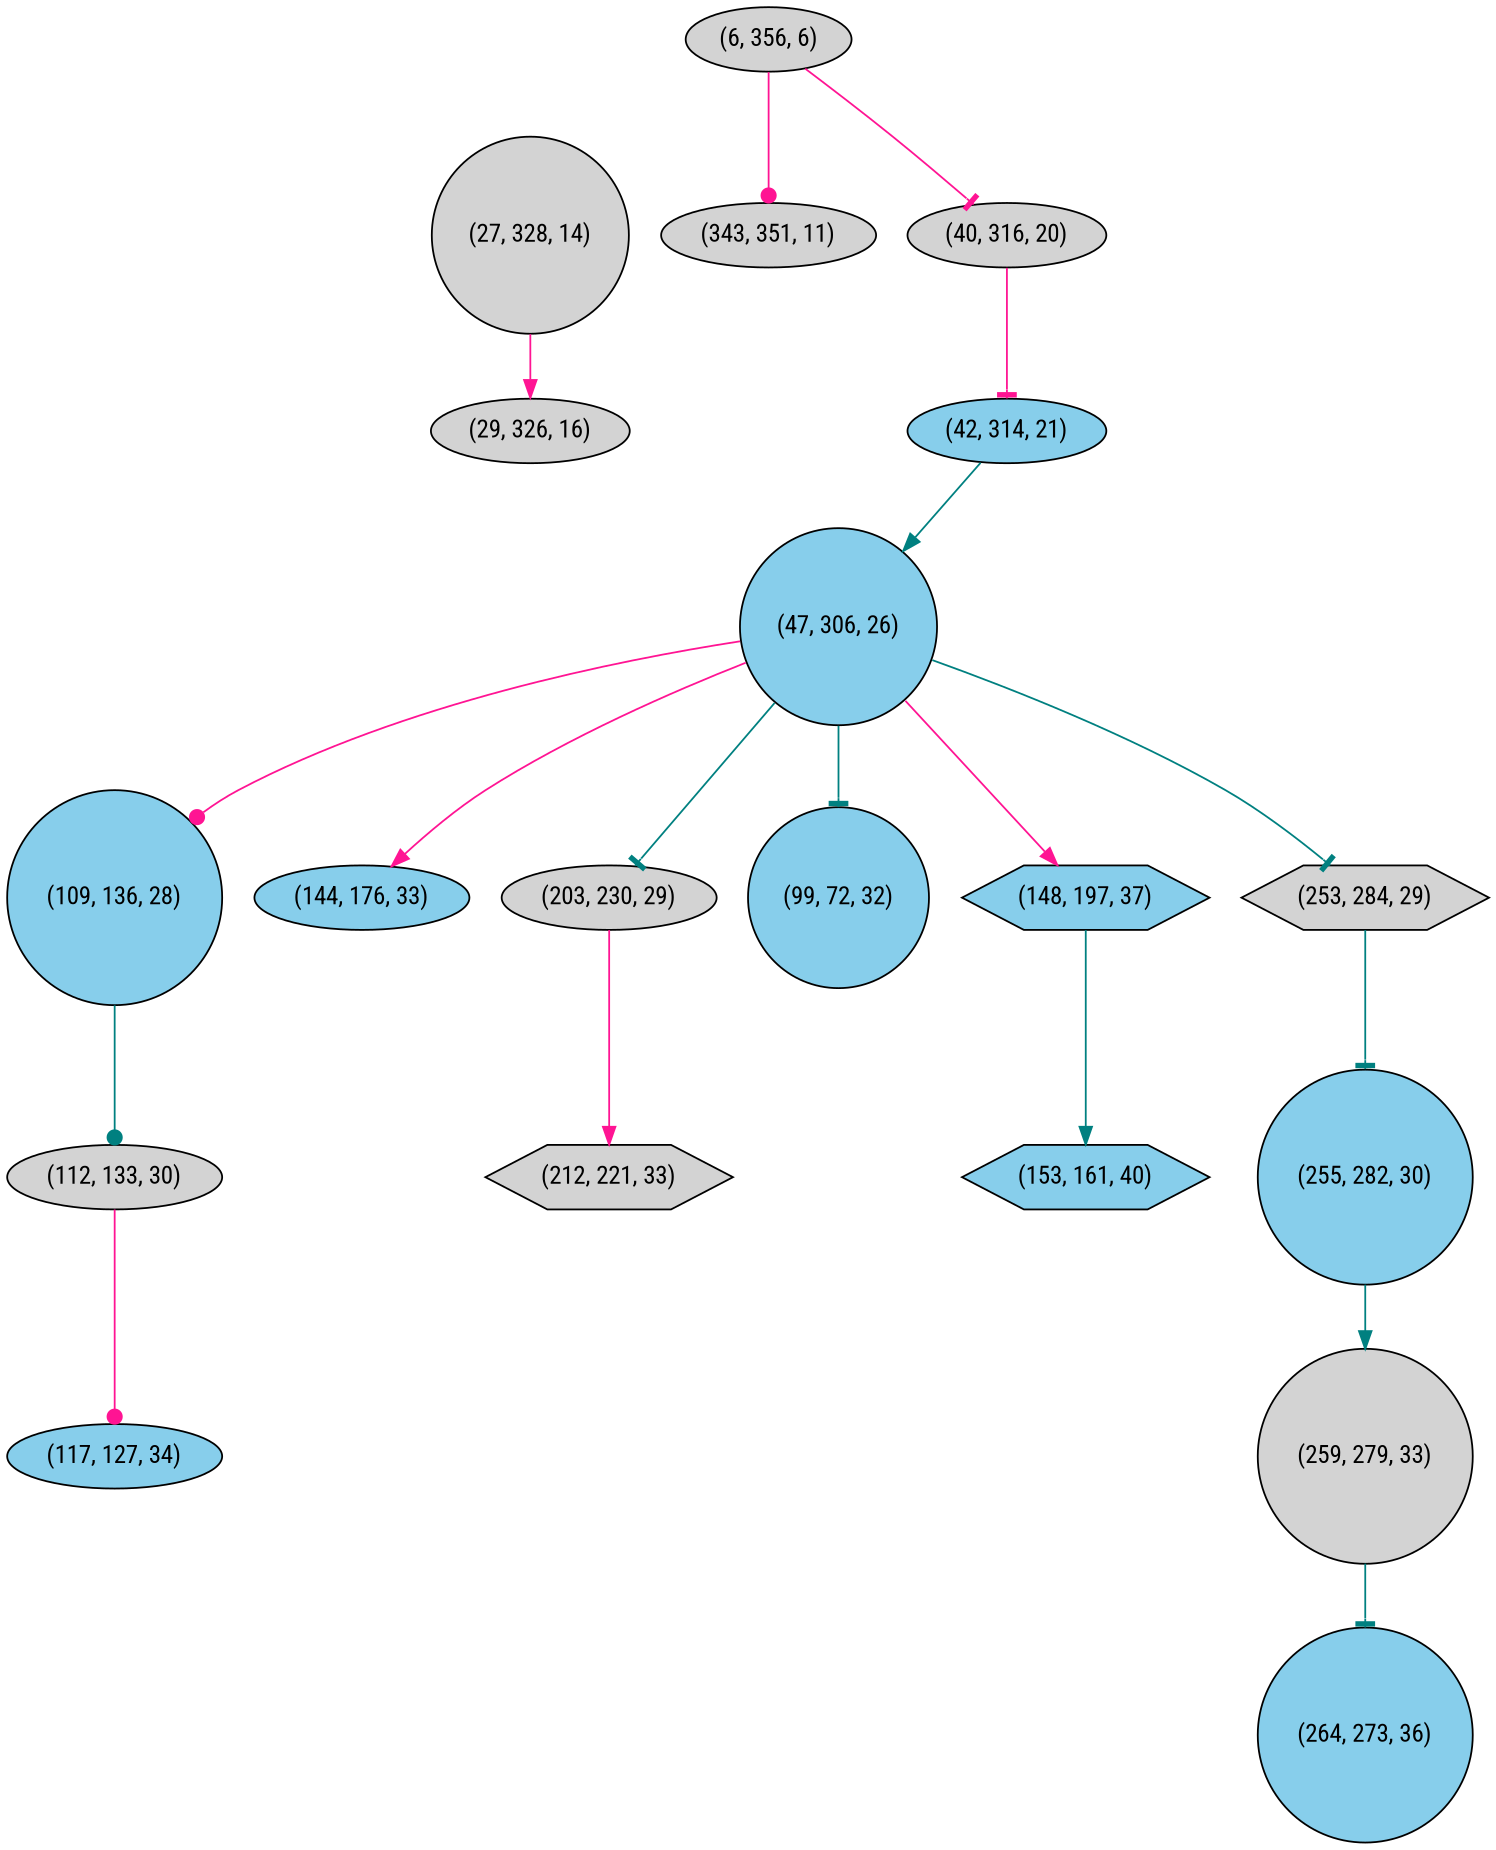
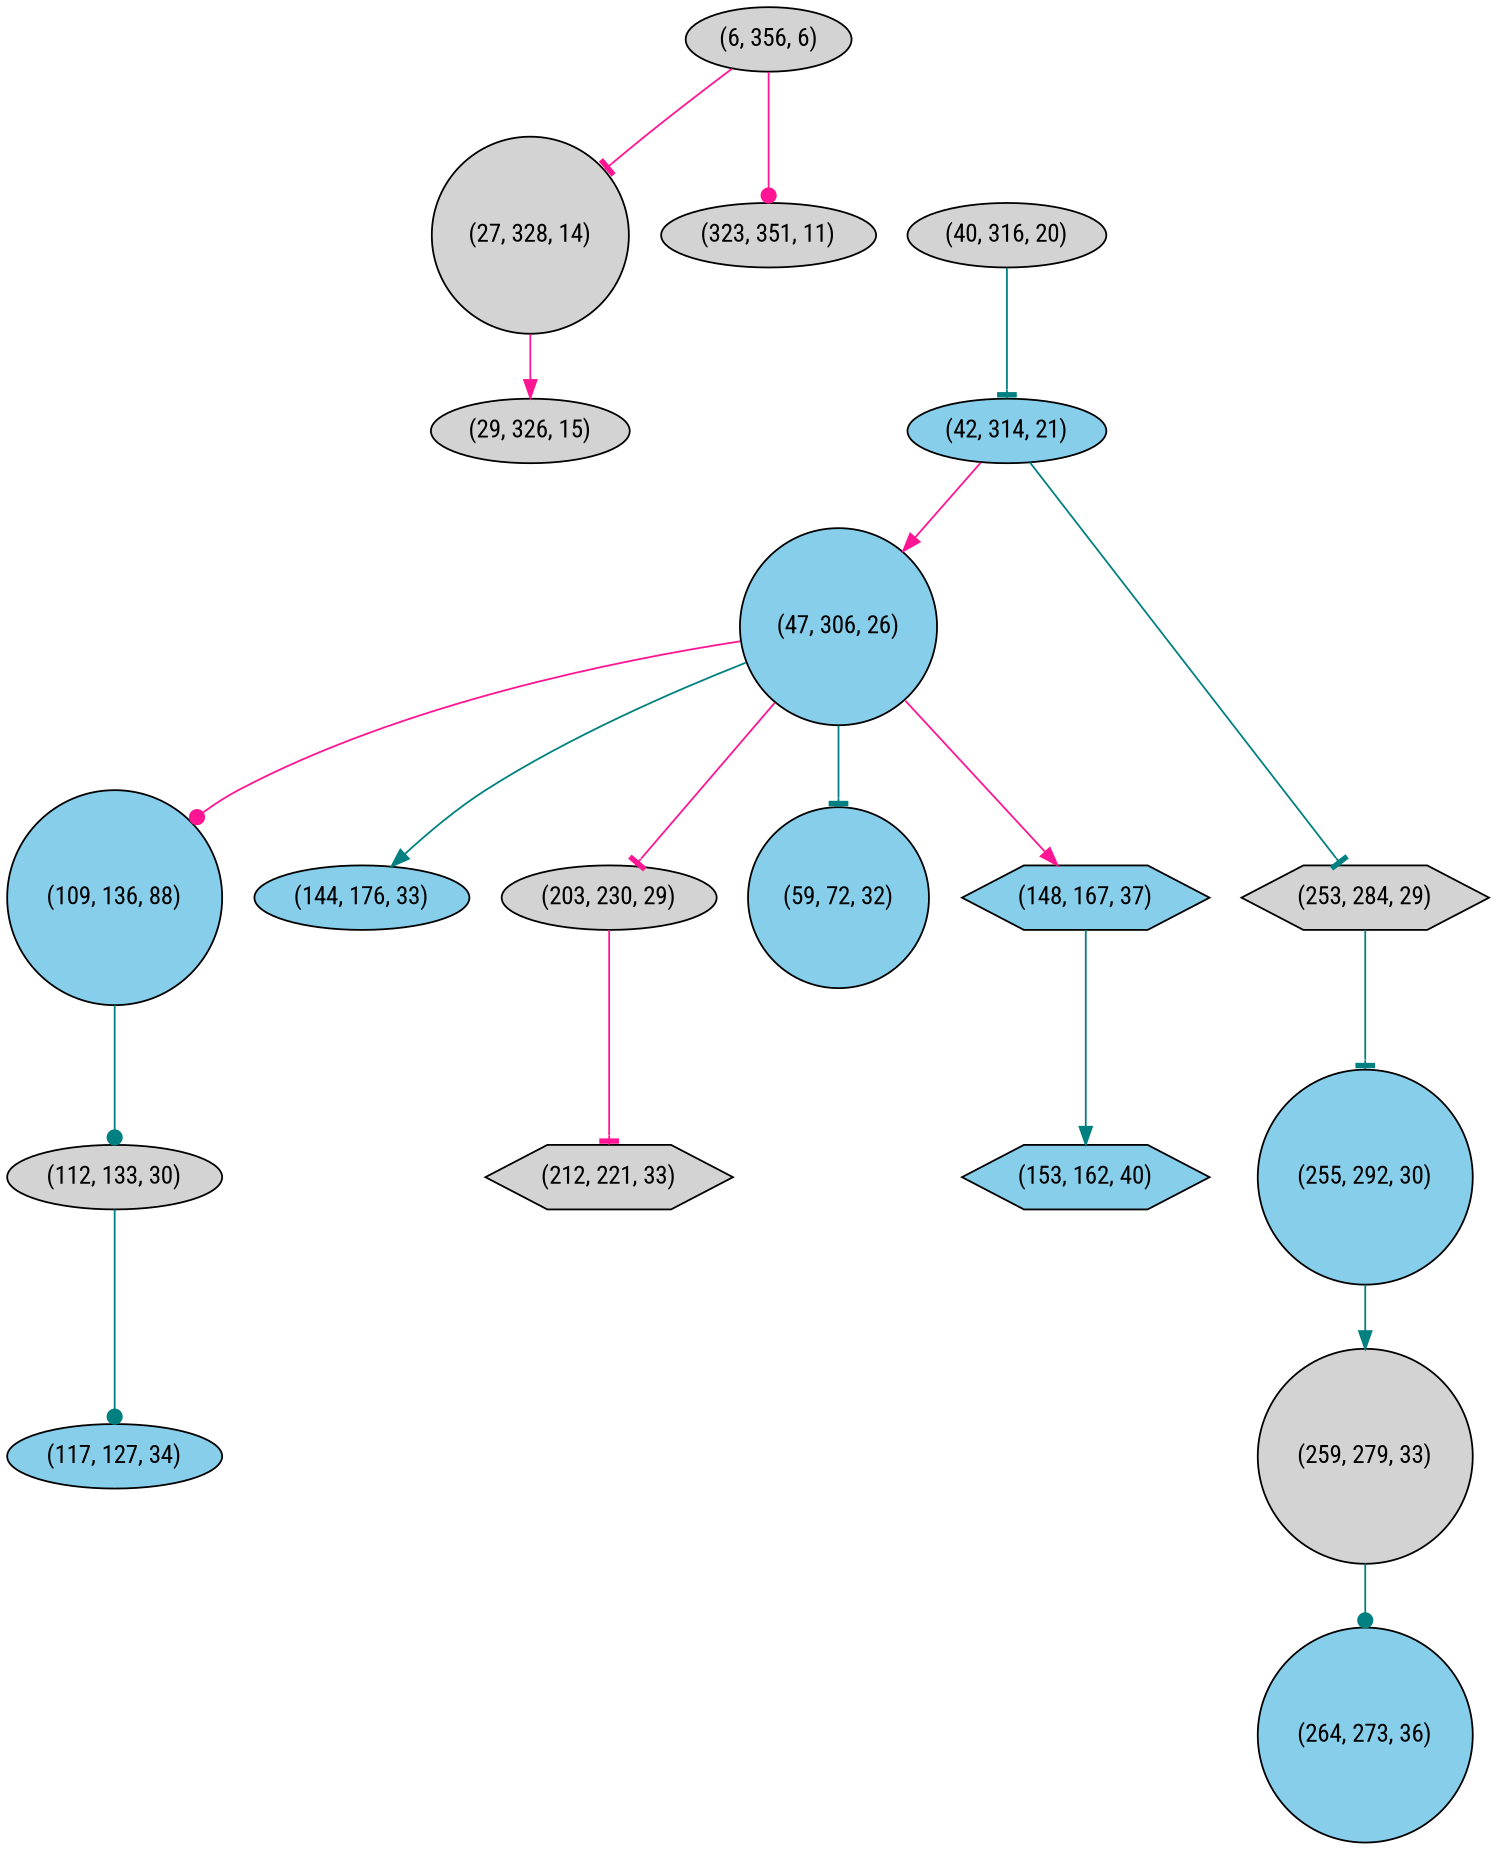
(887, 132) -> (671, 115)
(769, 235) -> (769, 235)
(1007, 329) -> (1007, 329)
(530, 431) -> (530, 431)
(948, 500) -> (948, 500)
(567, 744) -> (567, 744)
(1136, 744) -> (1183, 660)
(708, 781) -> (708, 781)
(115, 898) -> (115, 898)
(838, 898) -> (838, 898)
(1086, 898) -> (1086, 898)
(609, 1033) -> (609, 1033)
(1086, 1177) -> (1086, 1177)
(1365, 1177) -> (1365, 1177)
(115, 1309) -> (115, 1309)
(1365, 1591) -> (1365, 1591)
